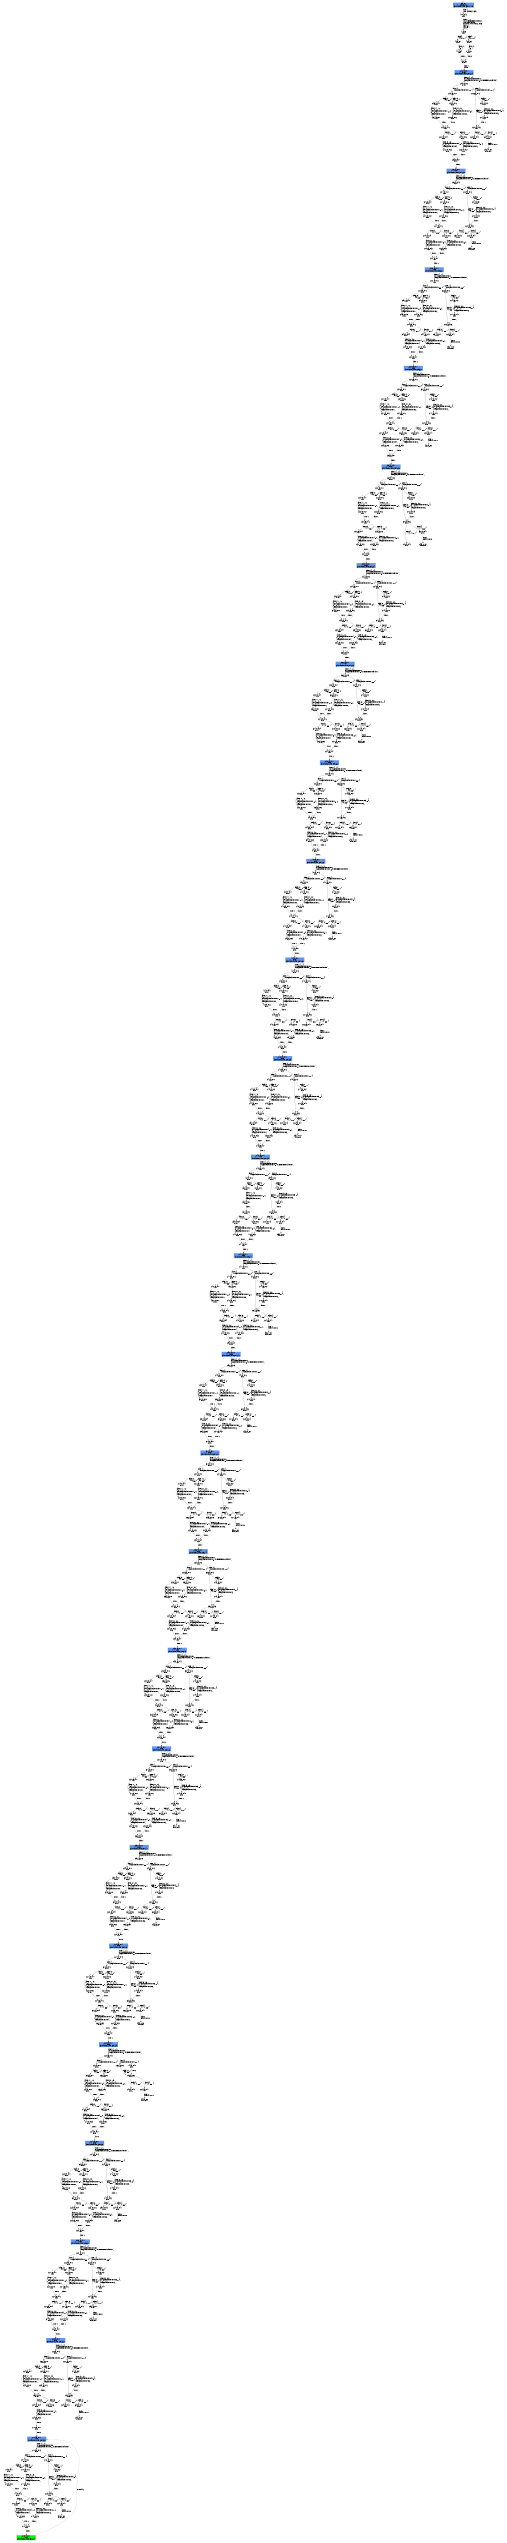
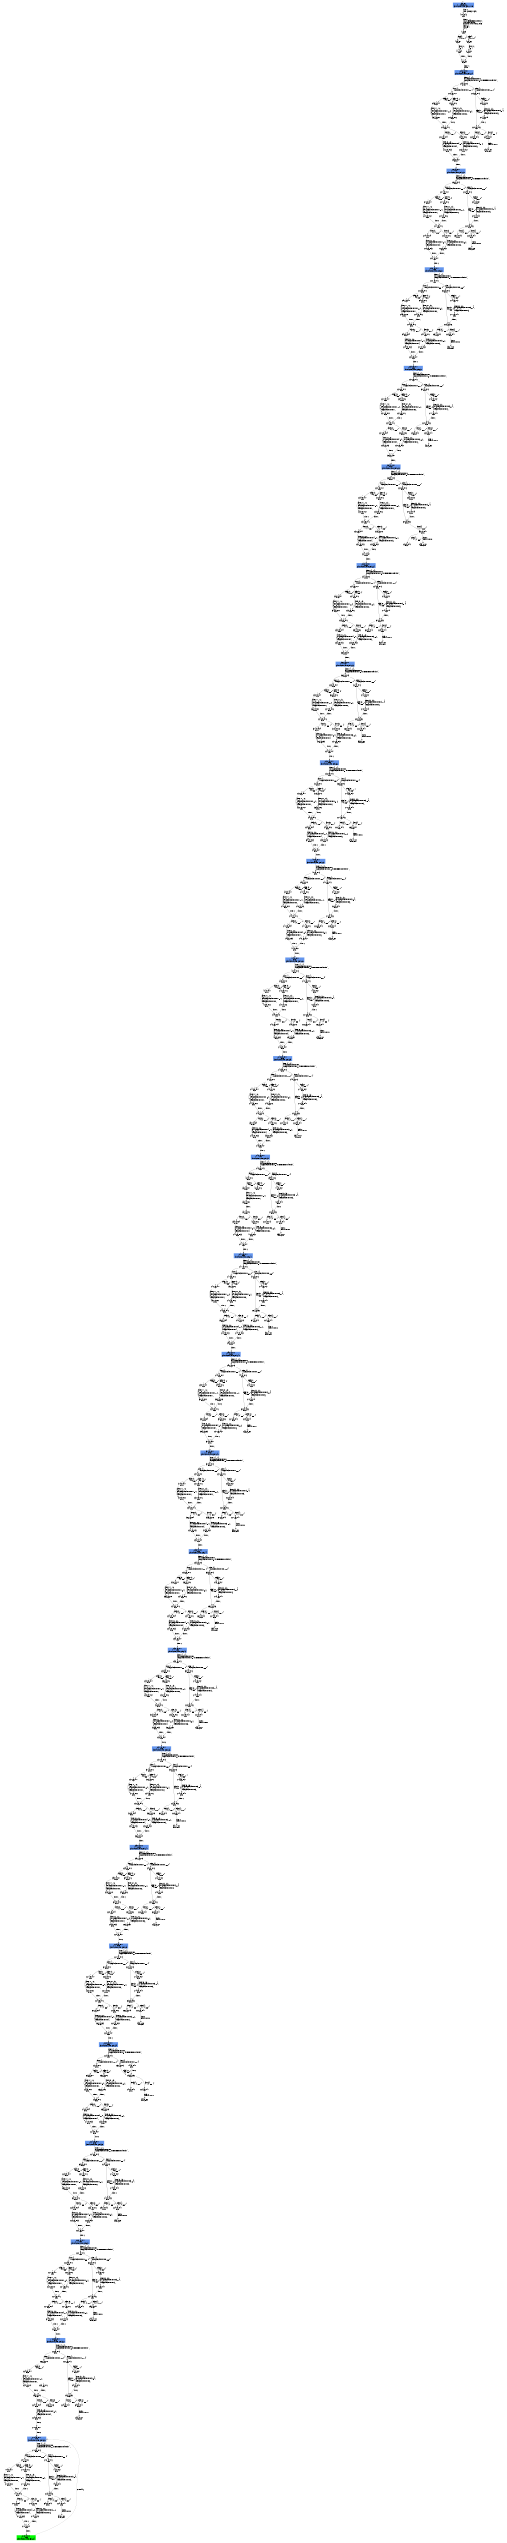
(406, 533) -> (411, 536)
(44, 2372) -> none
